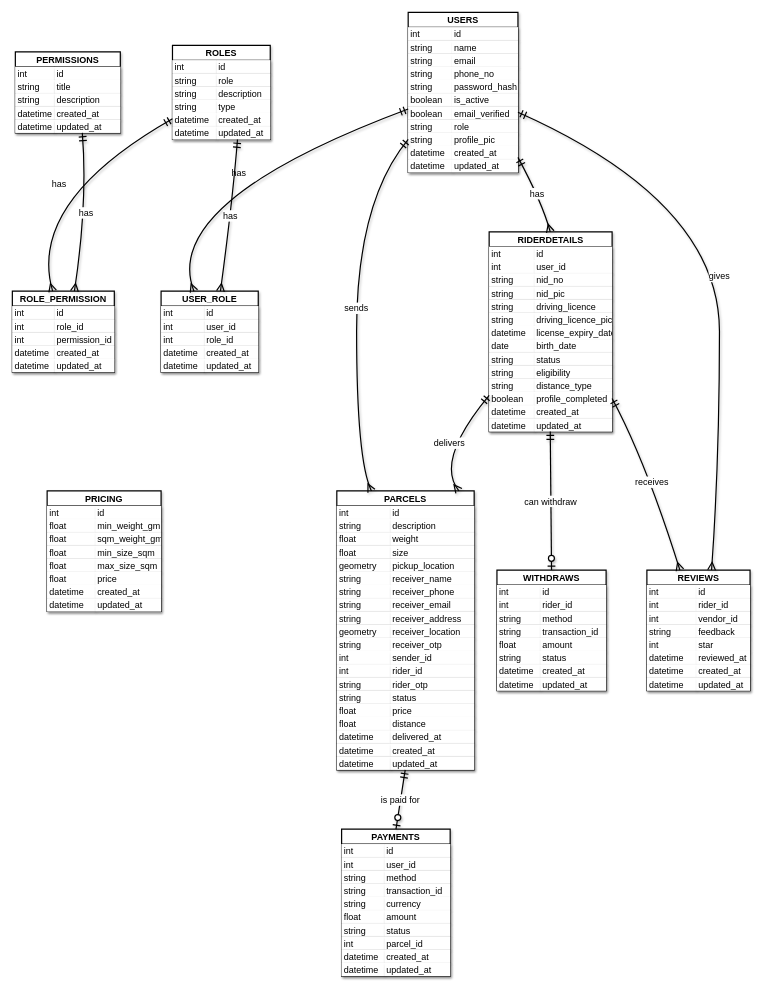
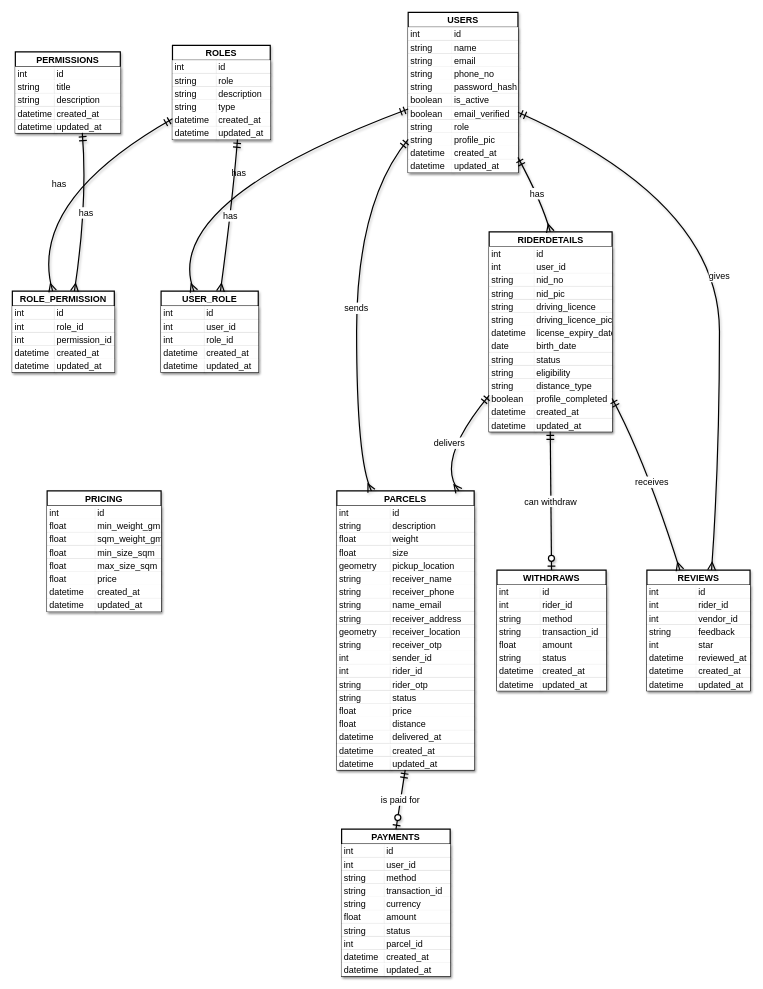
(424, 606) -> (415, 606)
